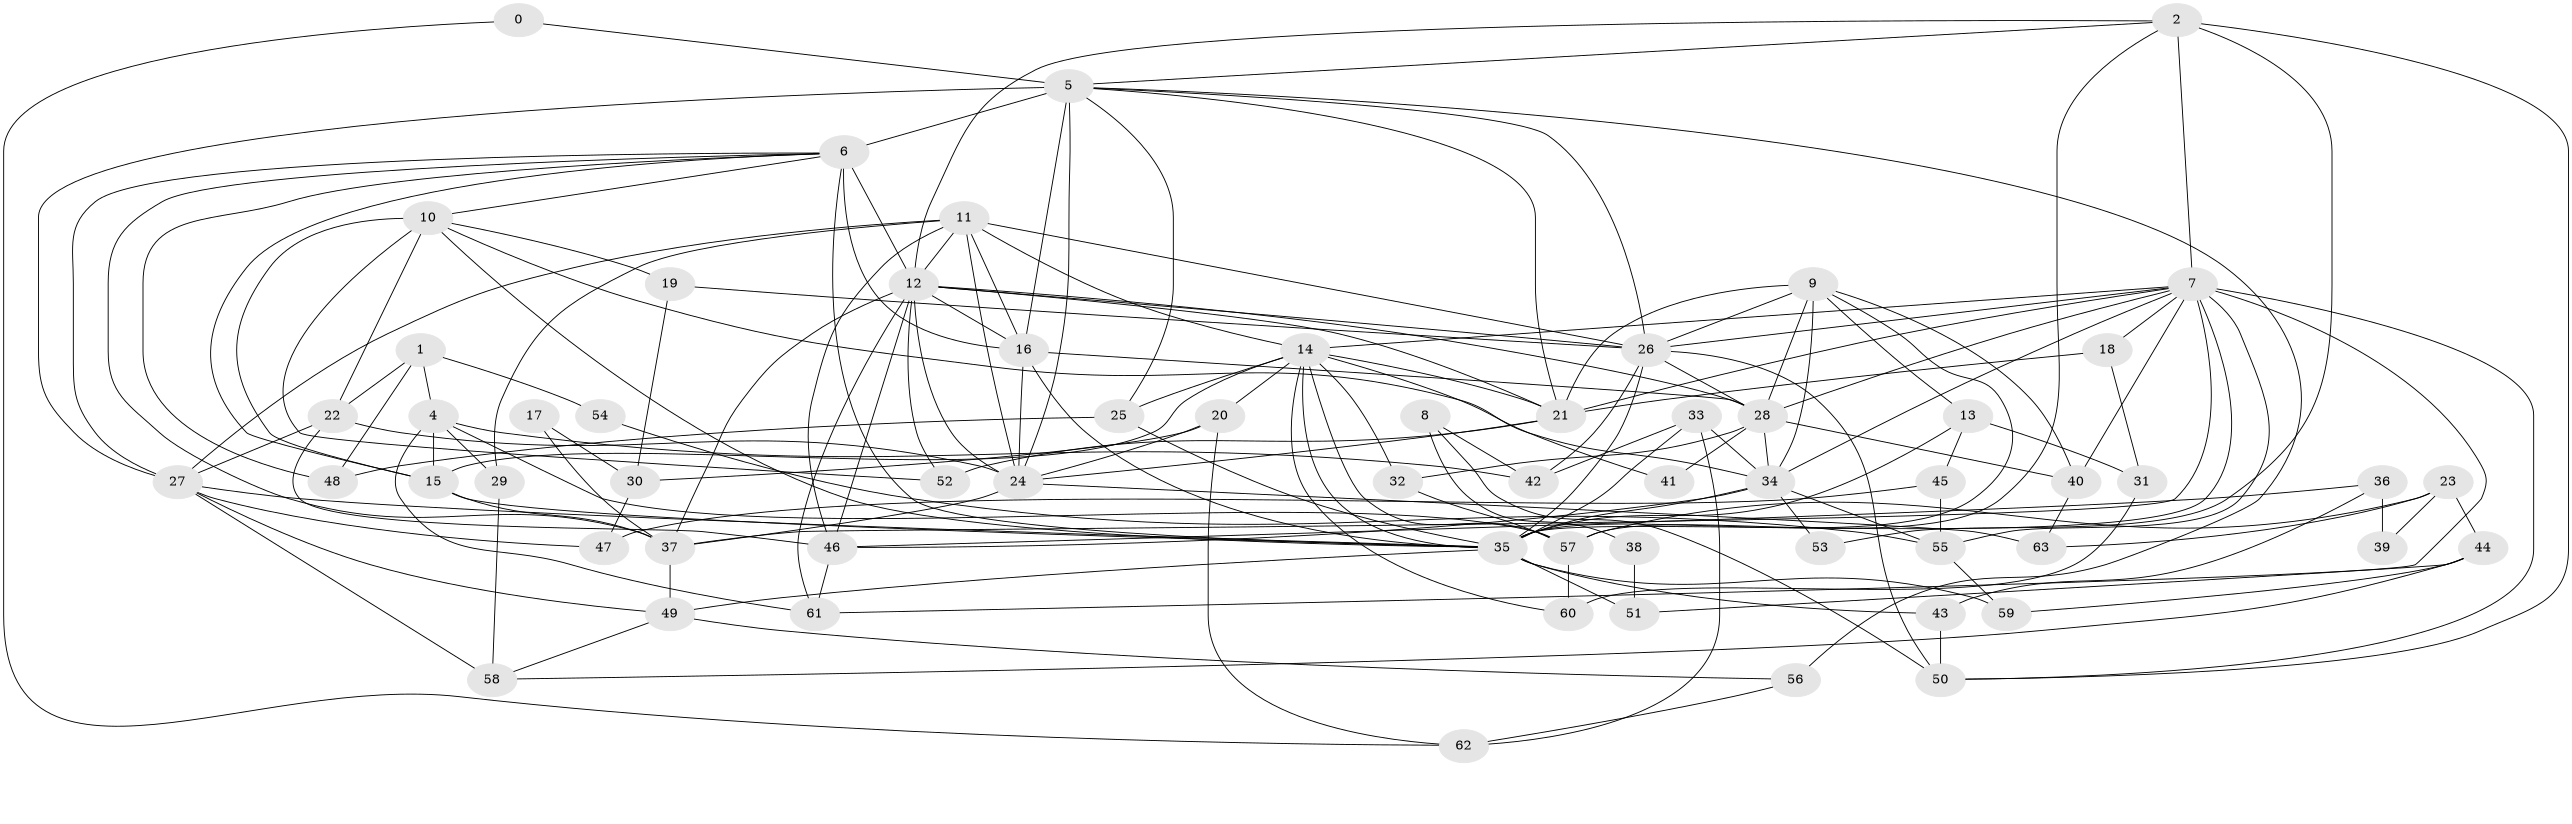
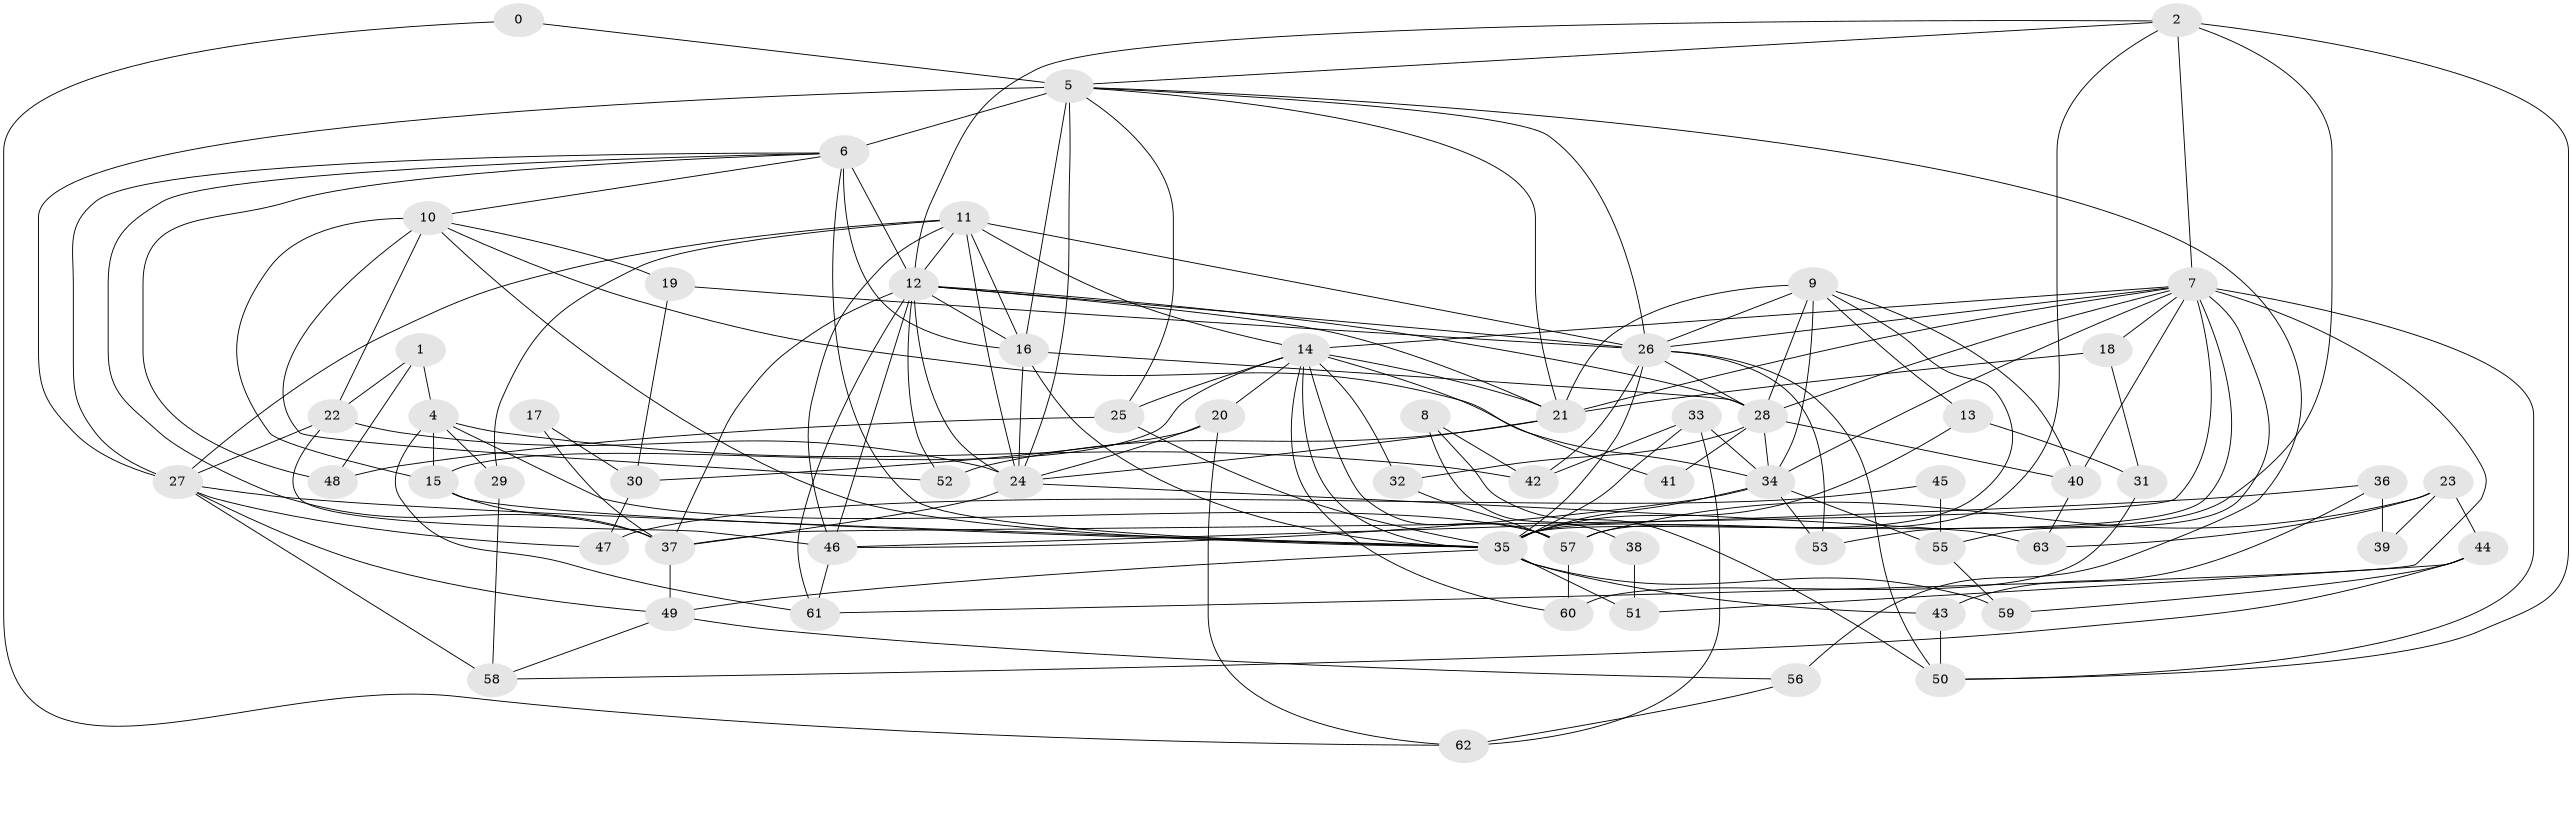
(351, 212) -> none
none -> (1791, 395)
(600, 416) -> none
(1954, 449) -> none
